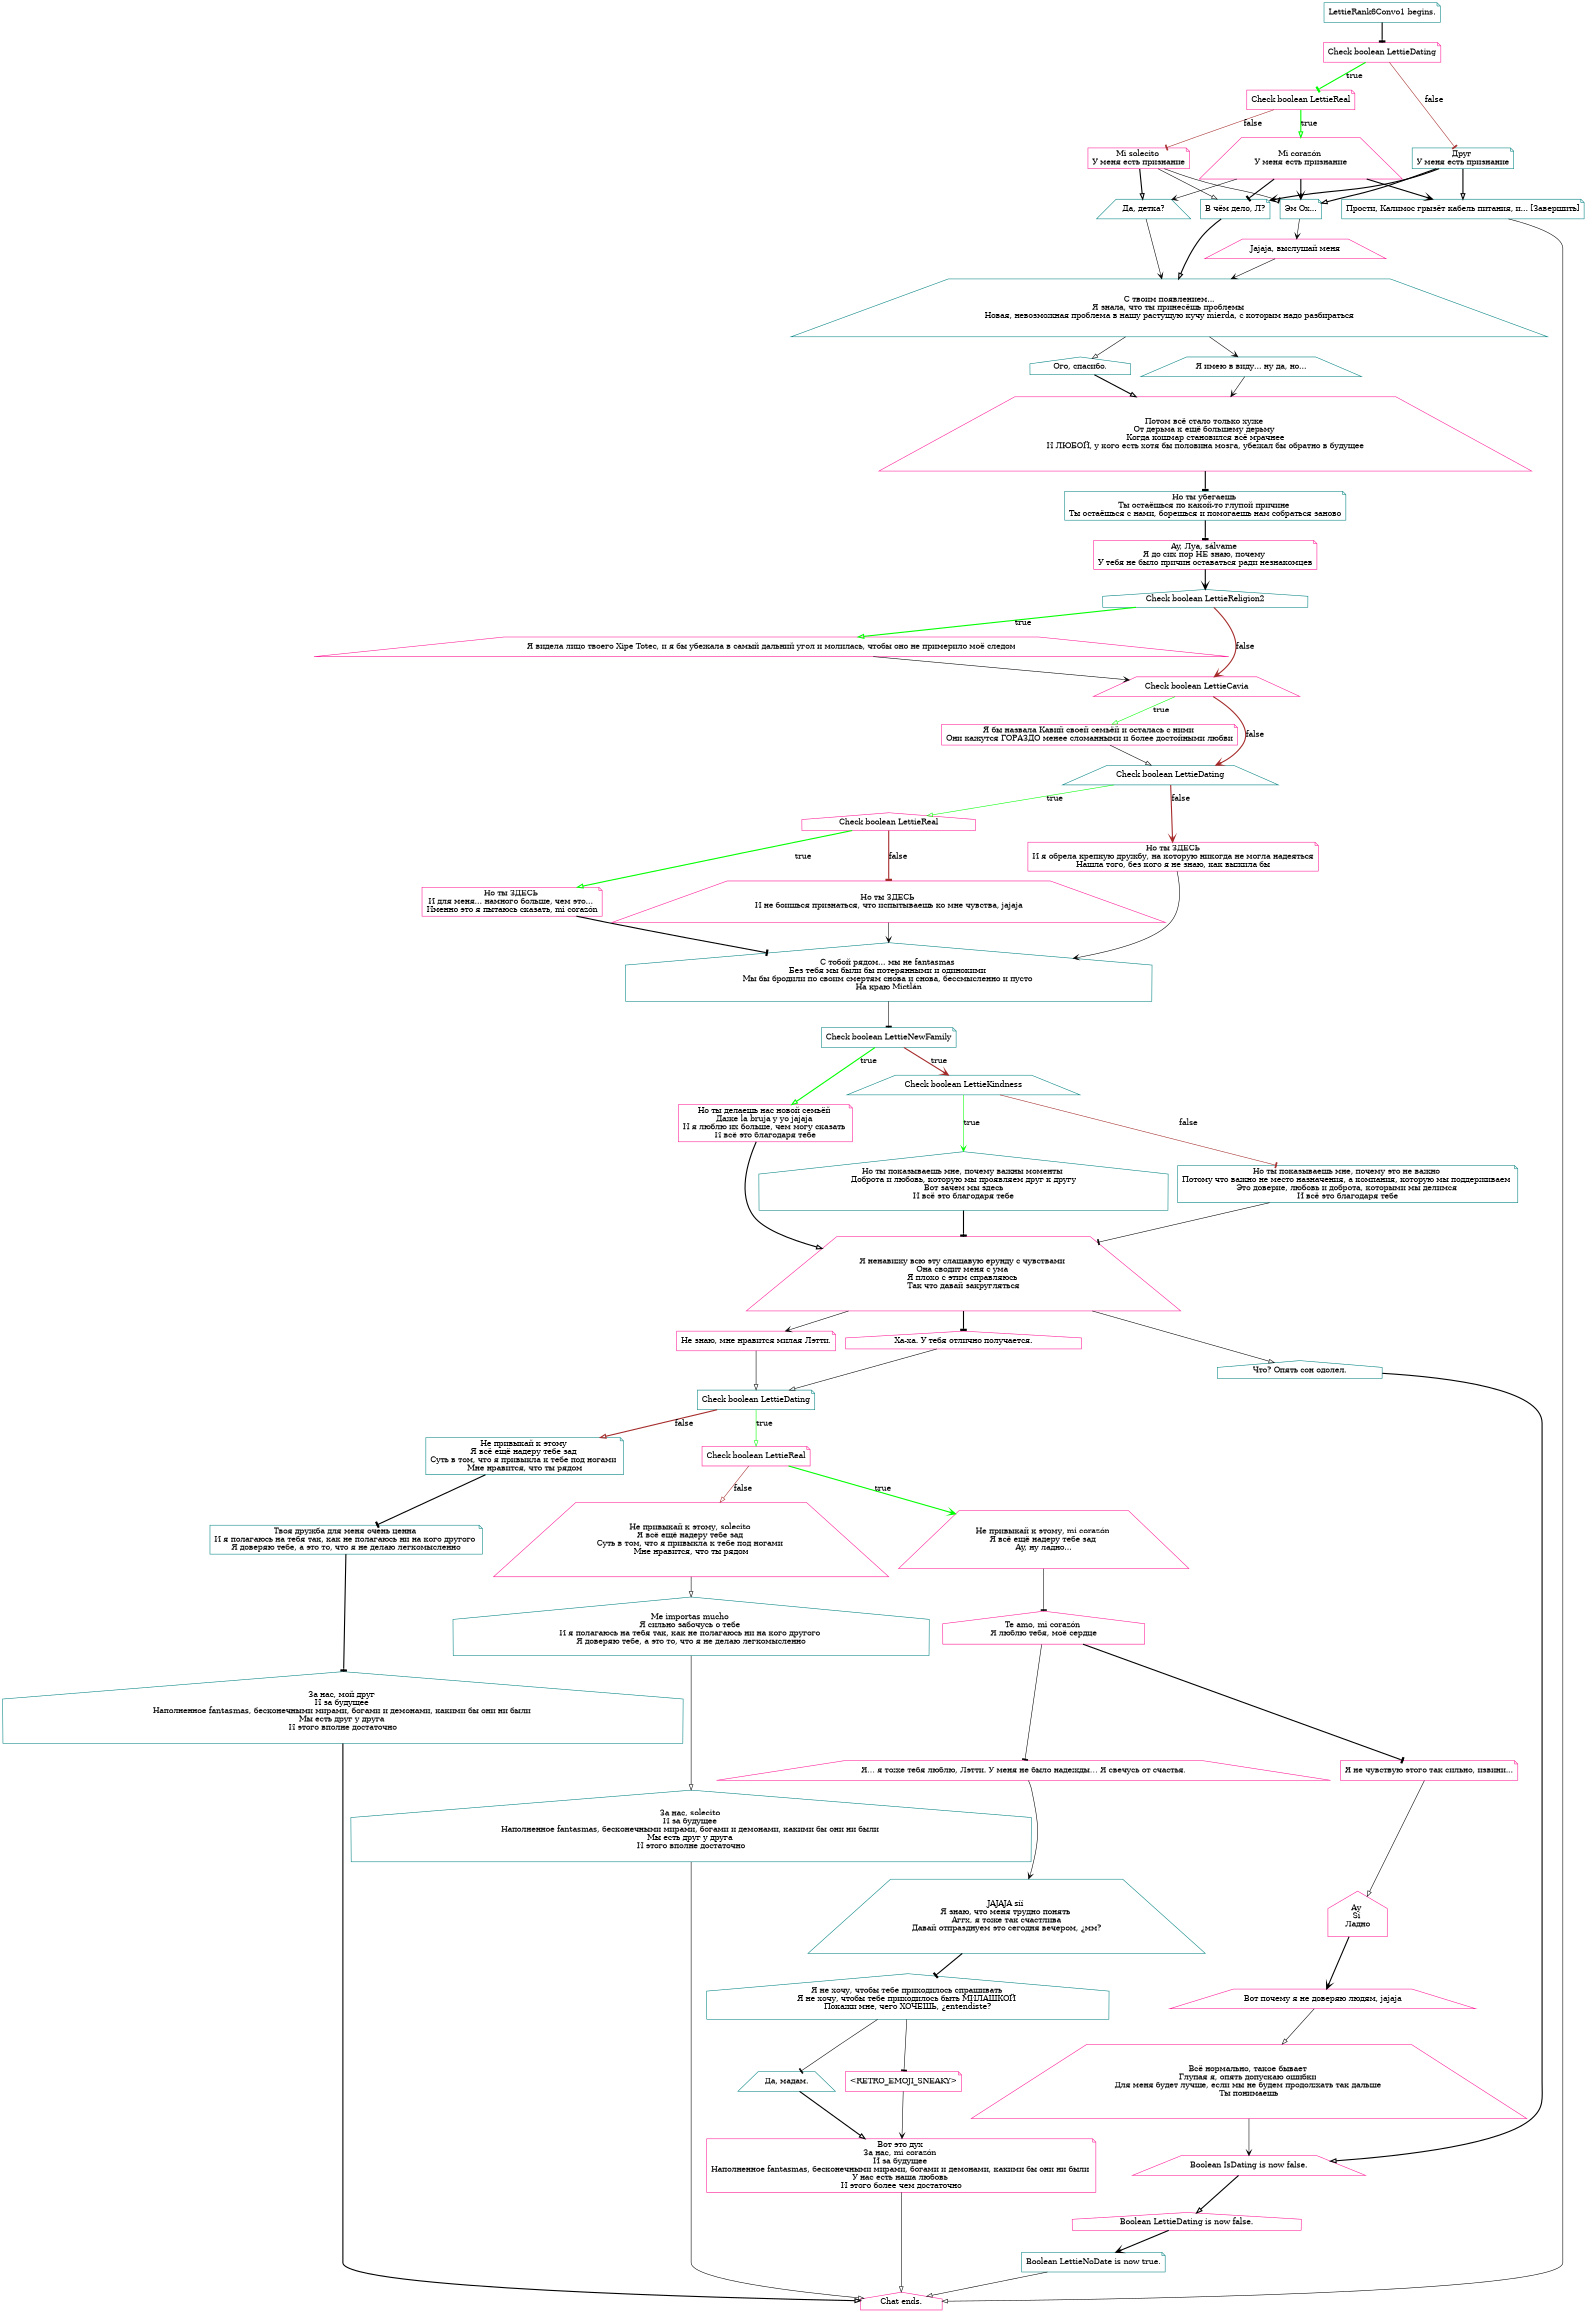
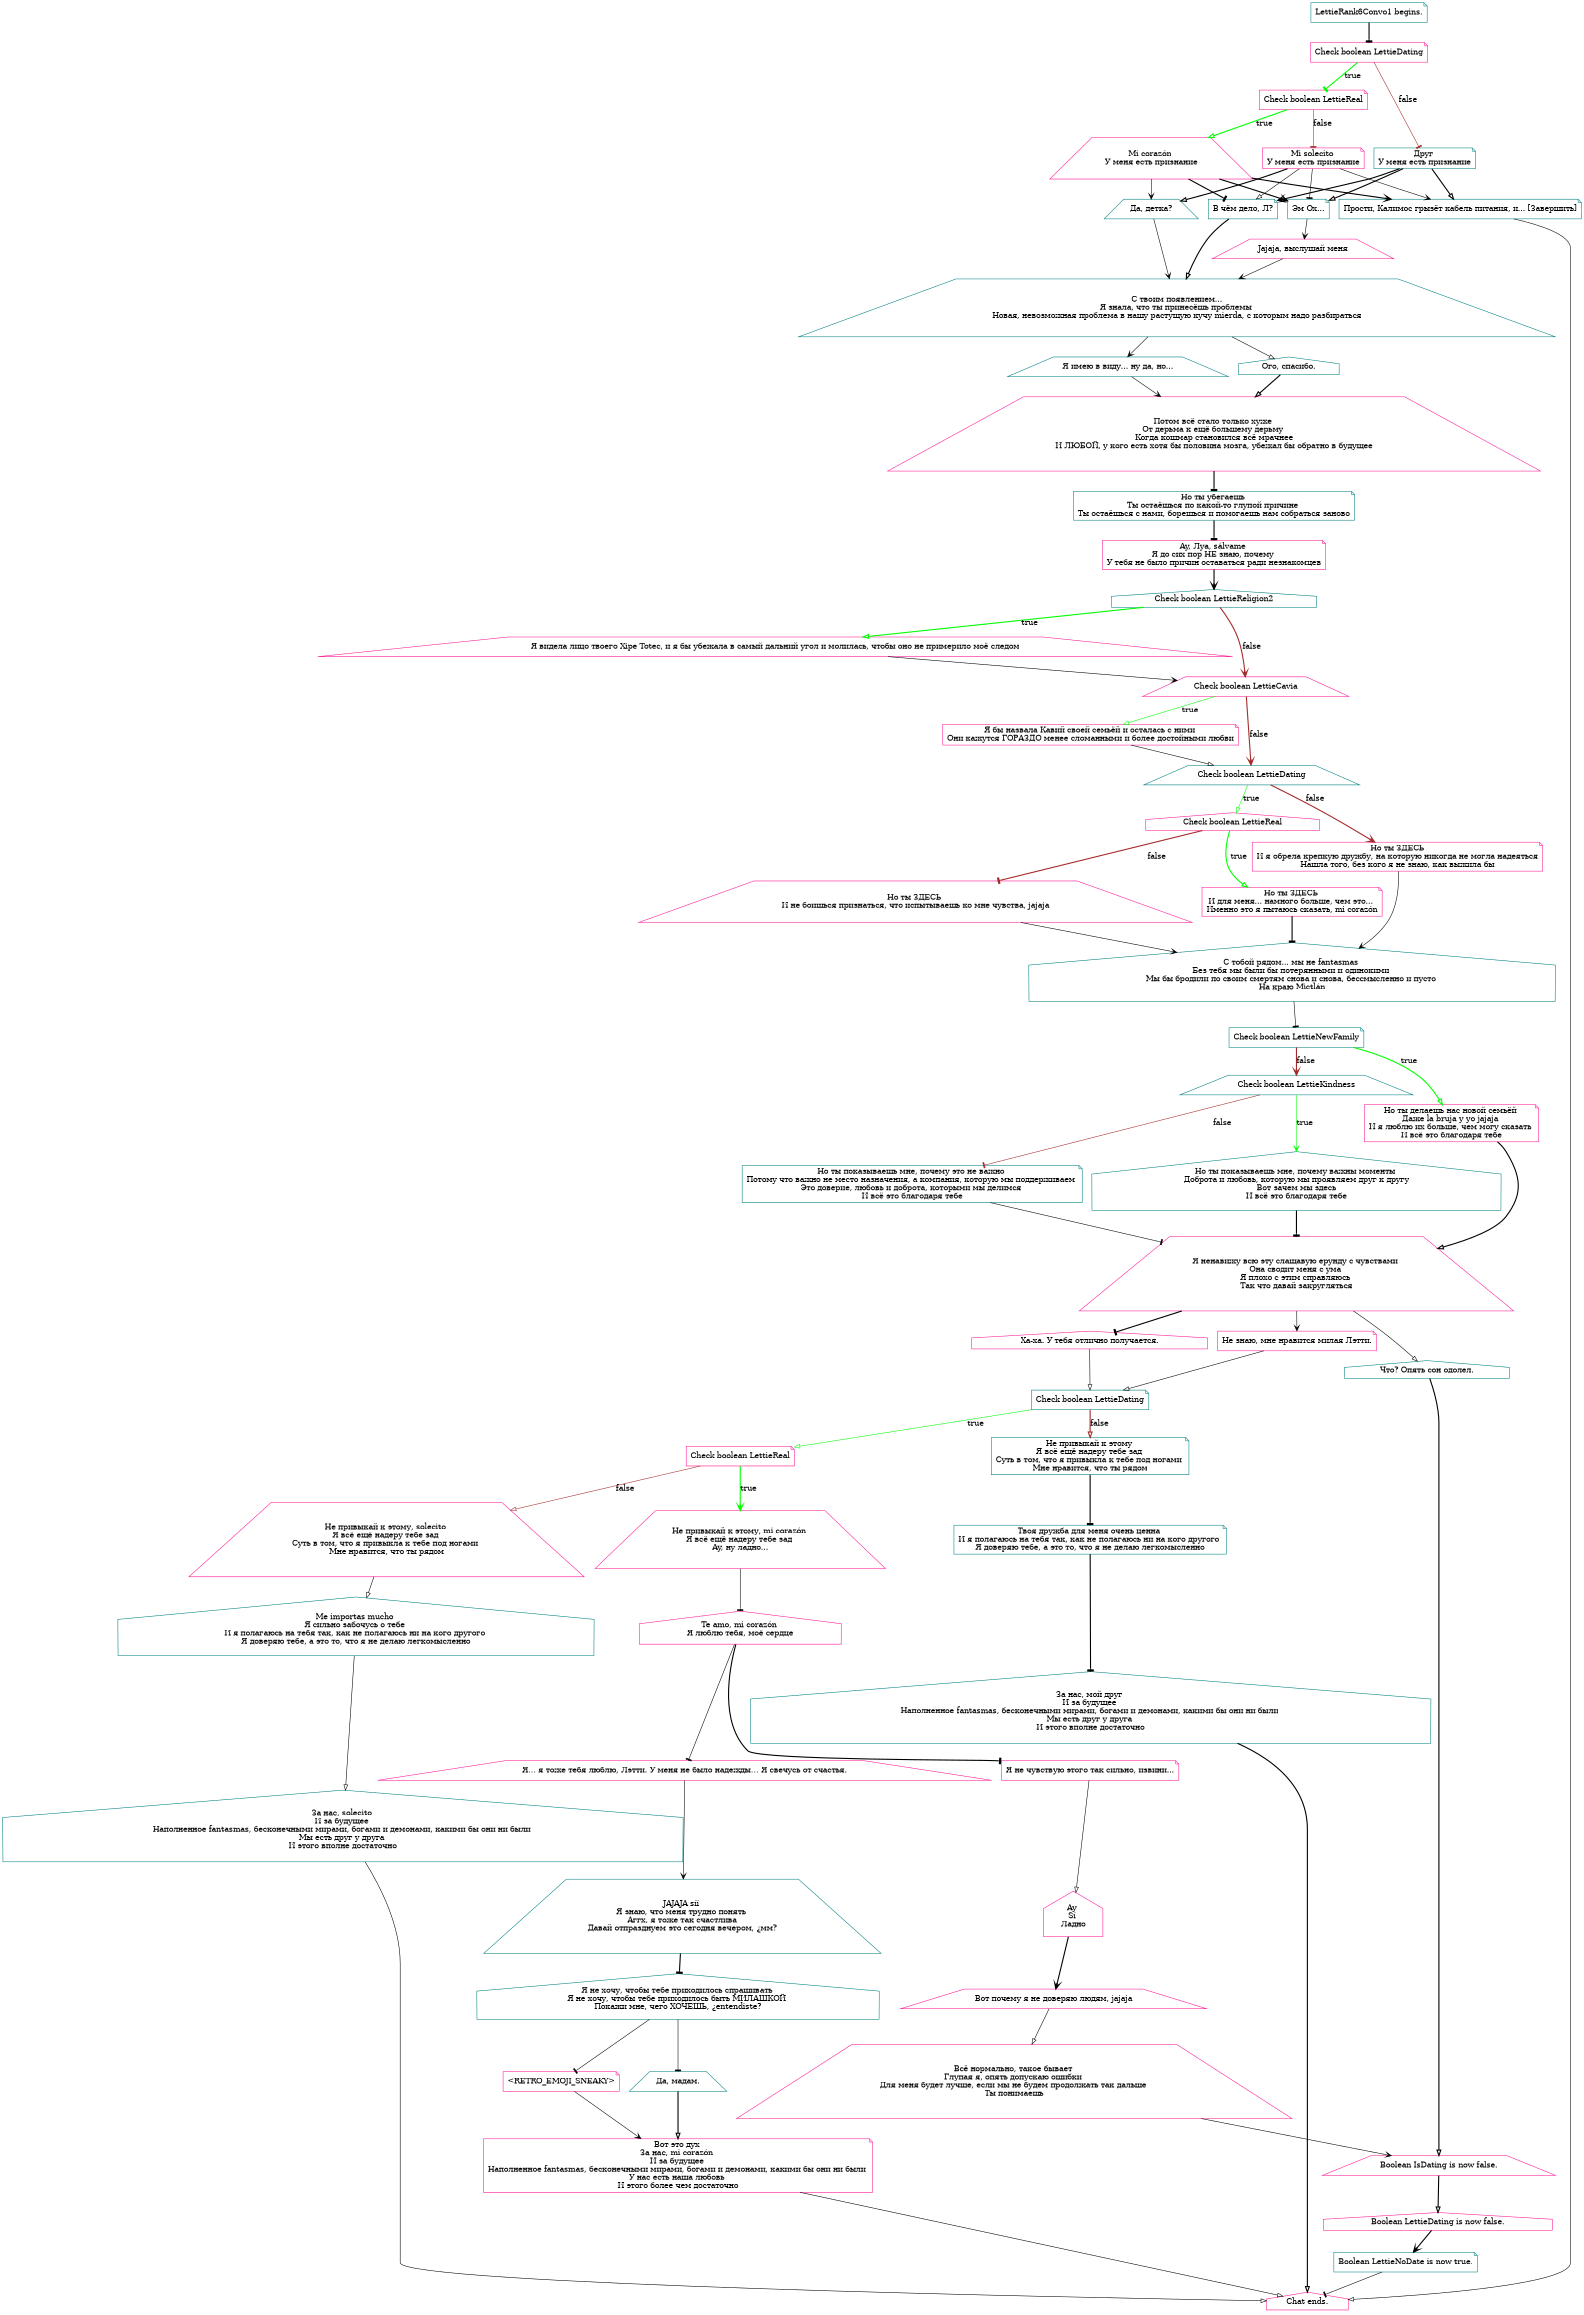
none -> (1382, 184)
(939, 1061) -> (1306, 1061)
(990, 2284) -> (1354, 2283)
